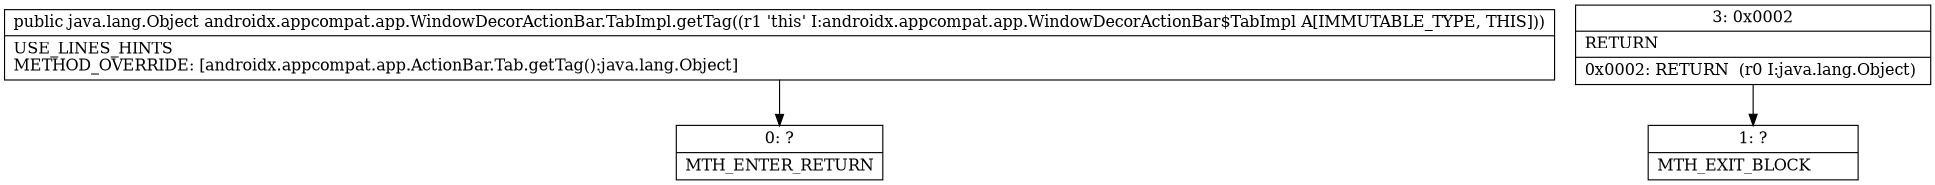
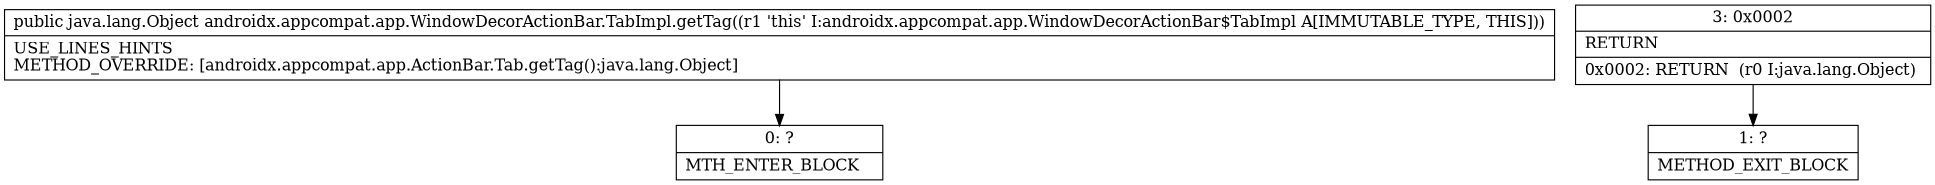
(780, 166) -> (773, 166)
(1734, 166) -> (1753, 166)
